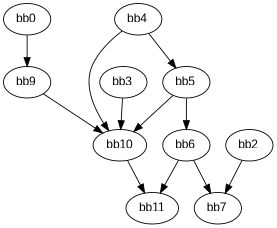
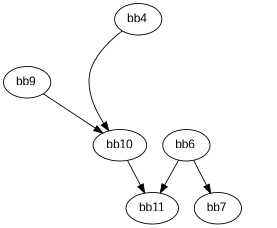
(27, 19) -> none
(123, 82) -> none
(186, 82) -> none
(249, 145) -> none
